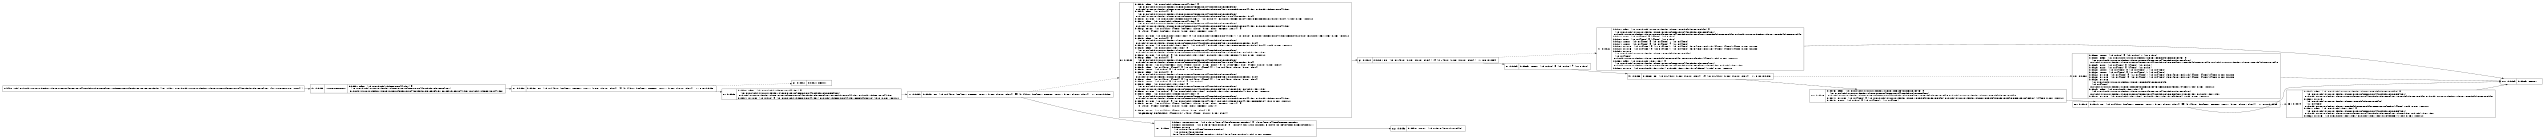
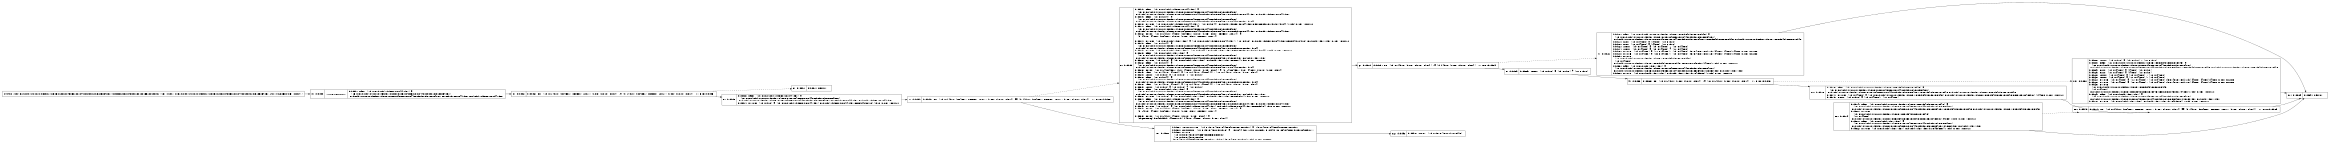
(2282, 104) -> (2060, 113)
